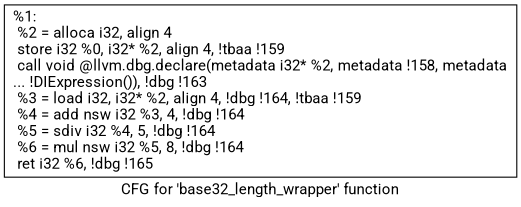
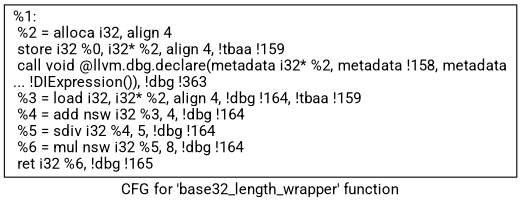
(110, 82) -> (110, 82)
